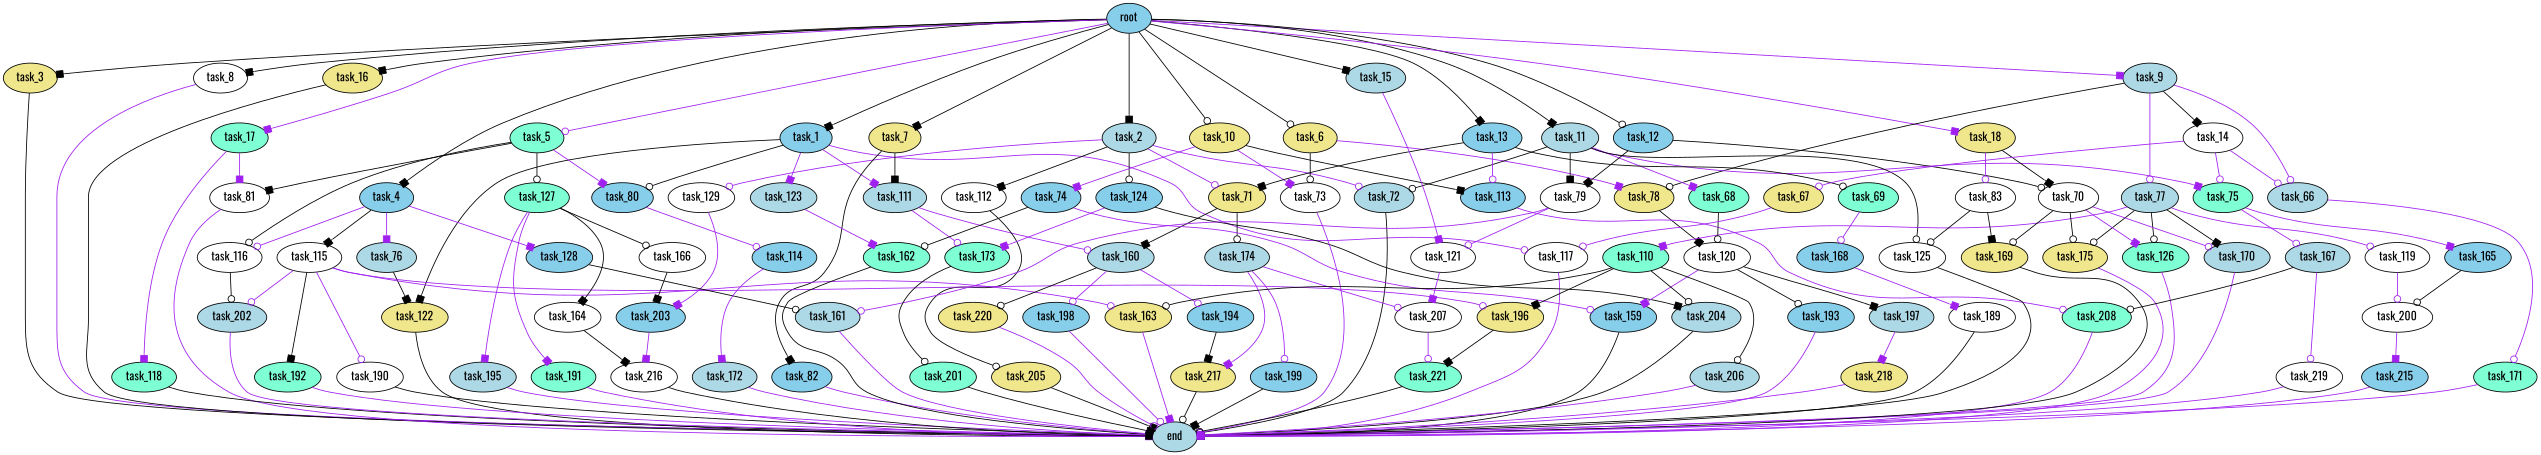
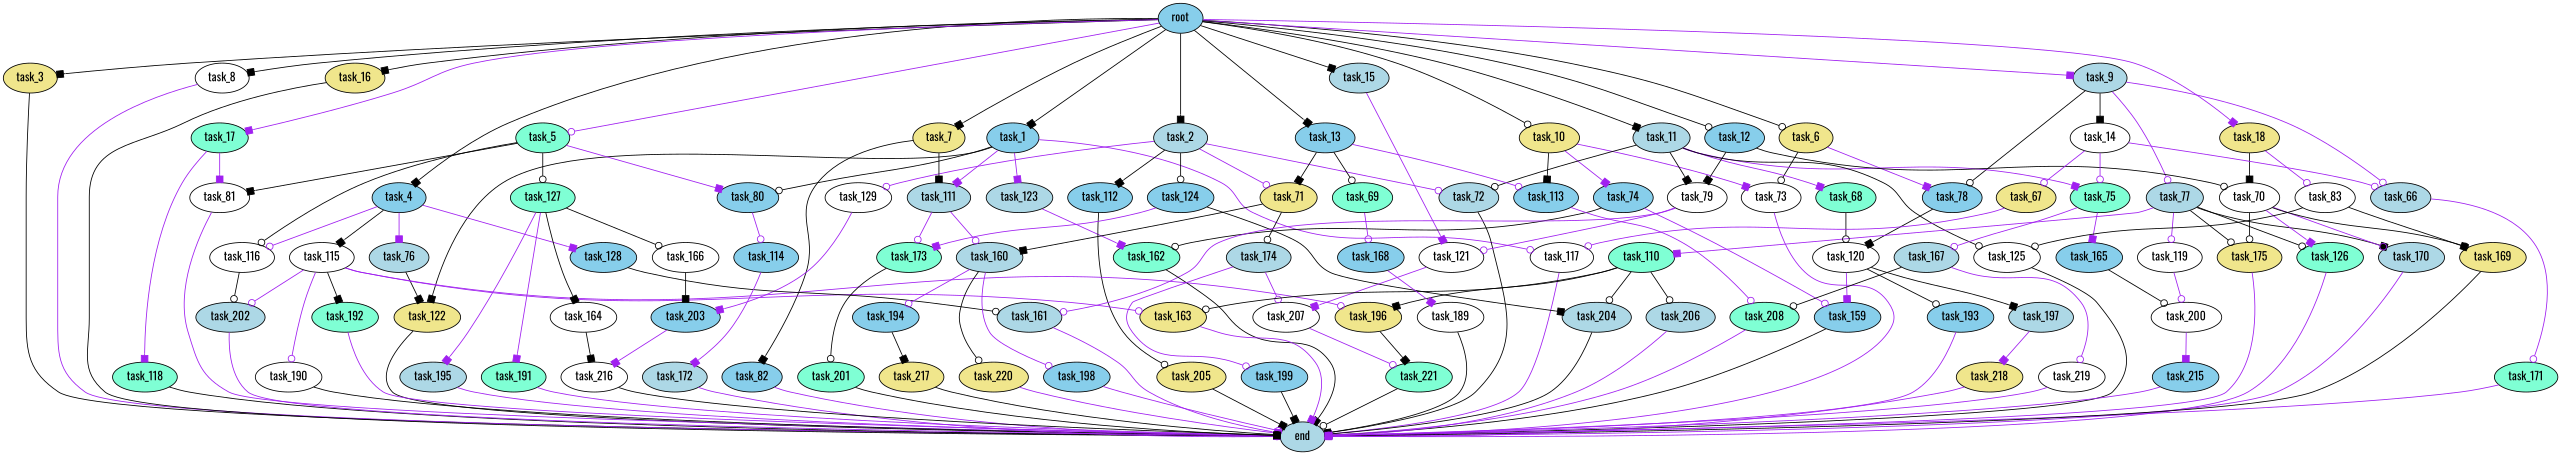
(974, 198) -> (1100, 198)
(1644, 198) -> (1952, 198)
(1264, 321) -> none
